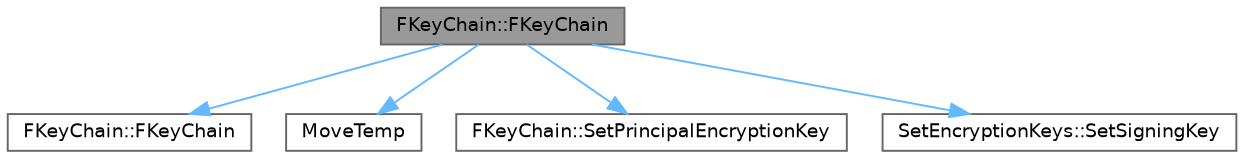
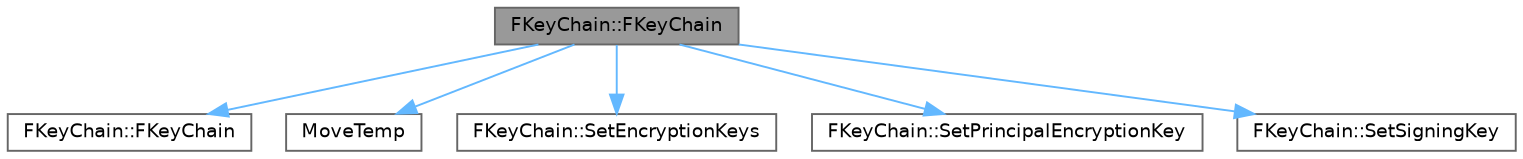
none -> (617, 132)
(1059, 132) -> (1377, 132)
